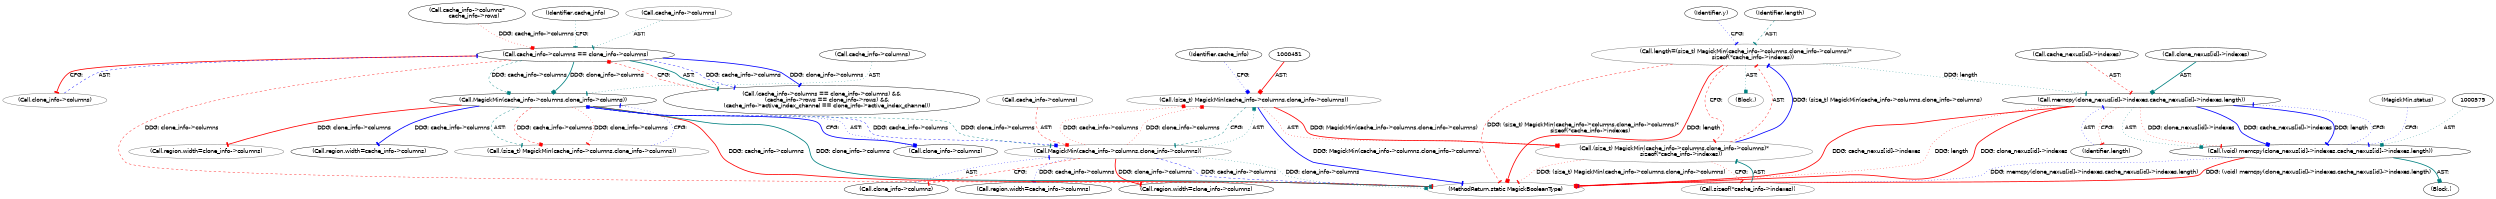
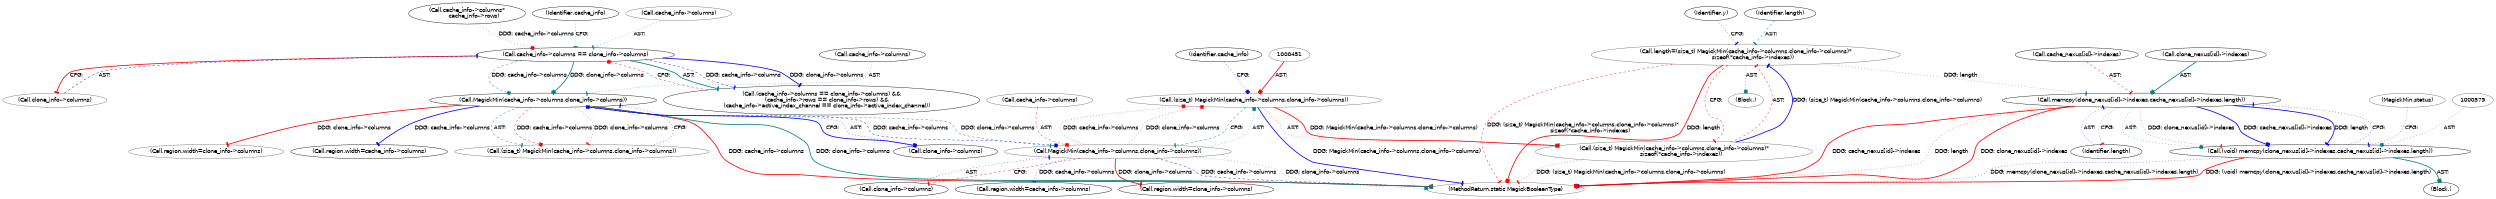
(1289, 55) -> (1289, 55)
(2473, 100) -> (2473, 100)
(566, 179) -> none
(1748, 189) -> none
